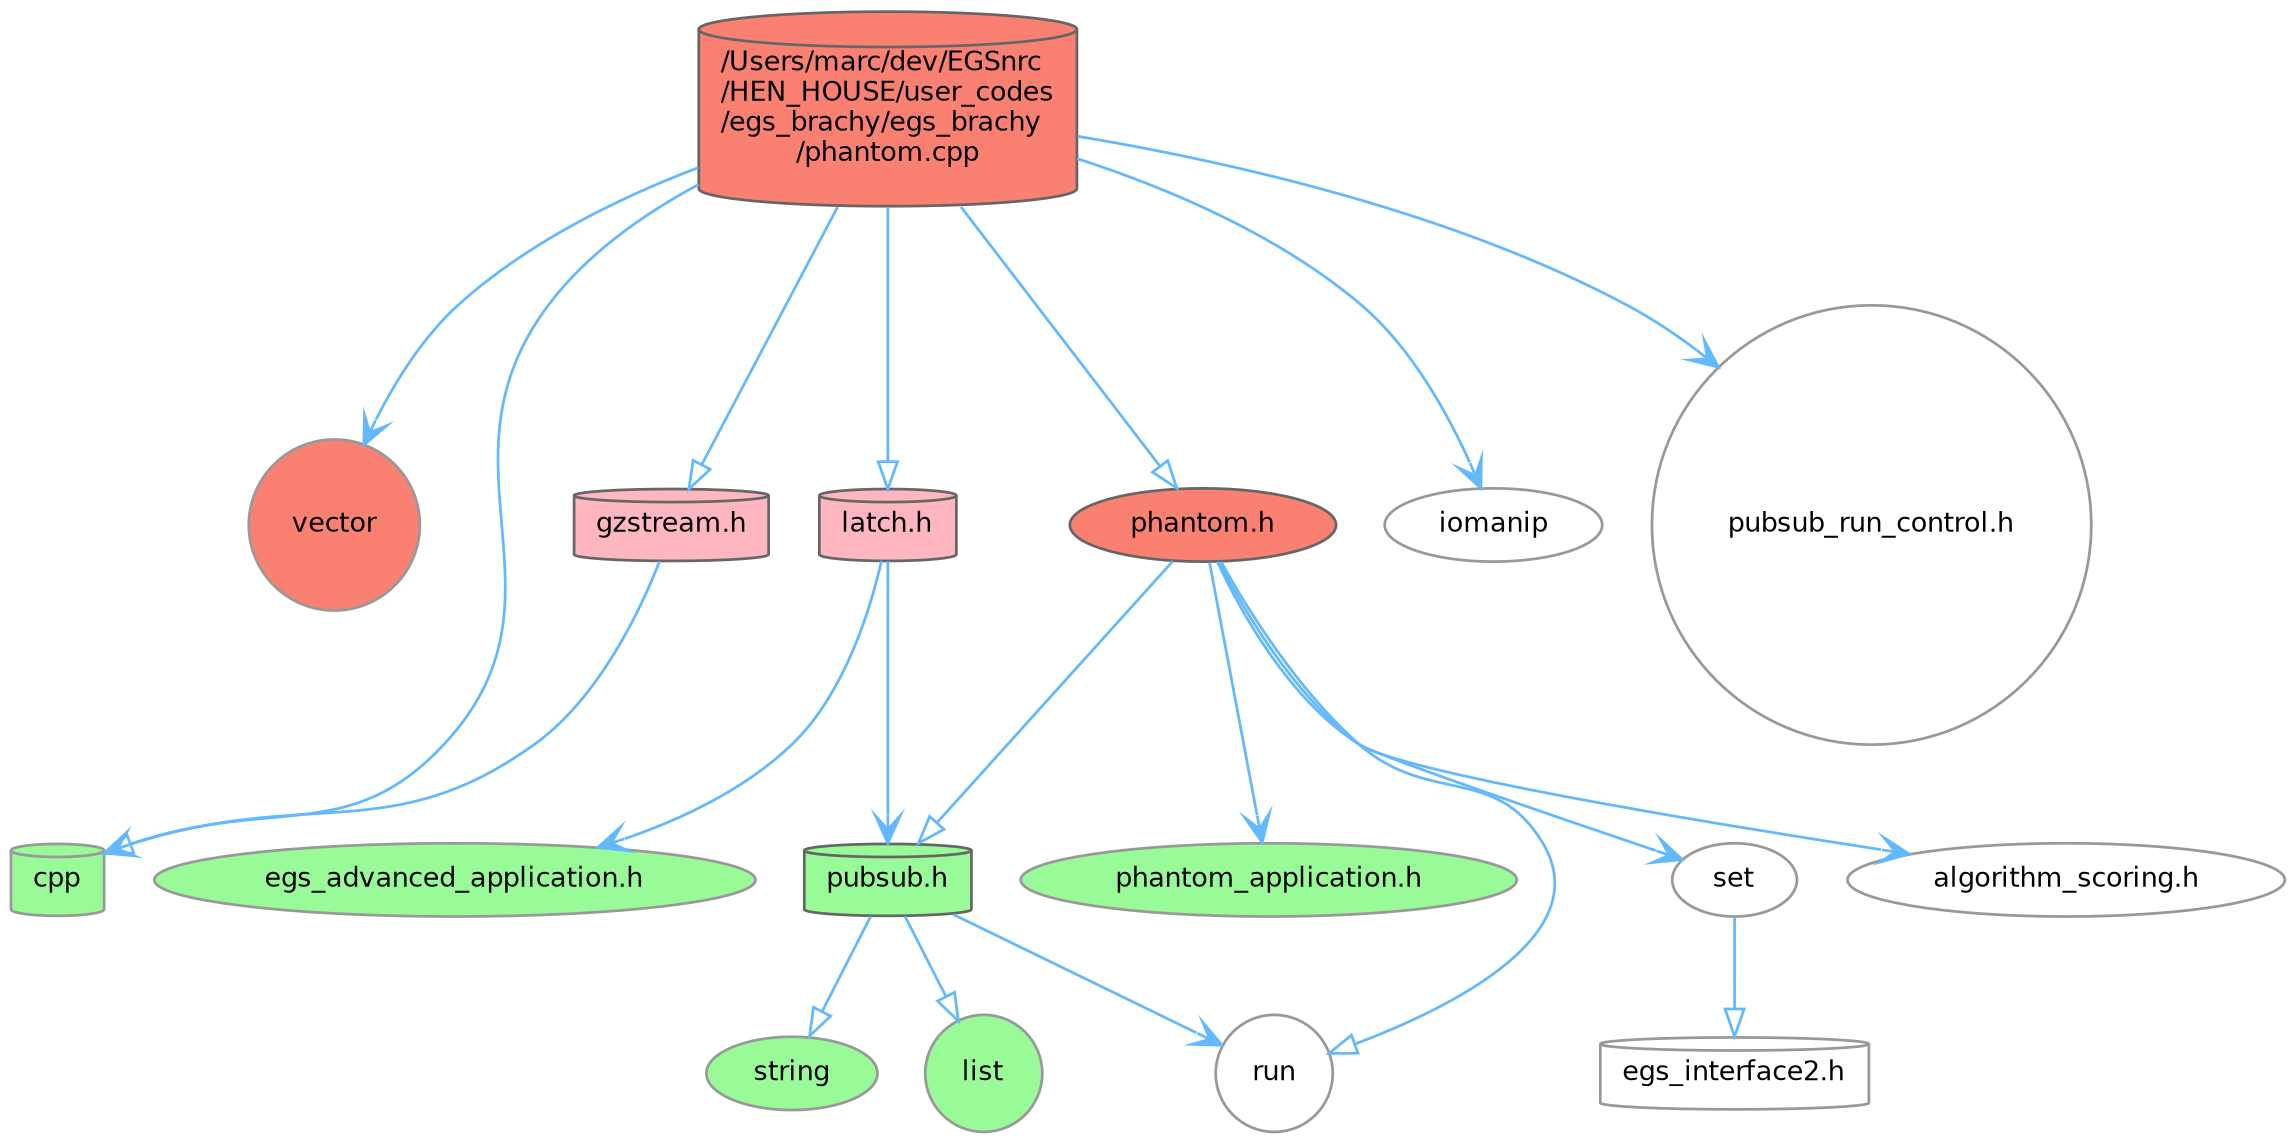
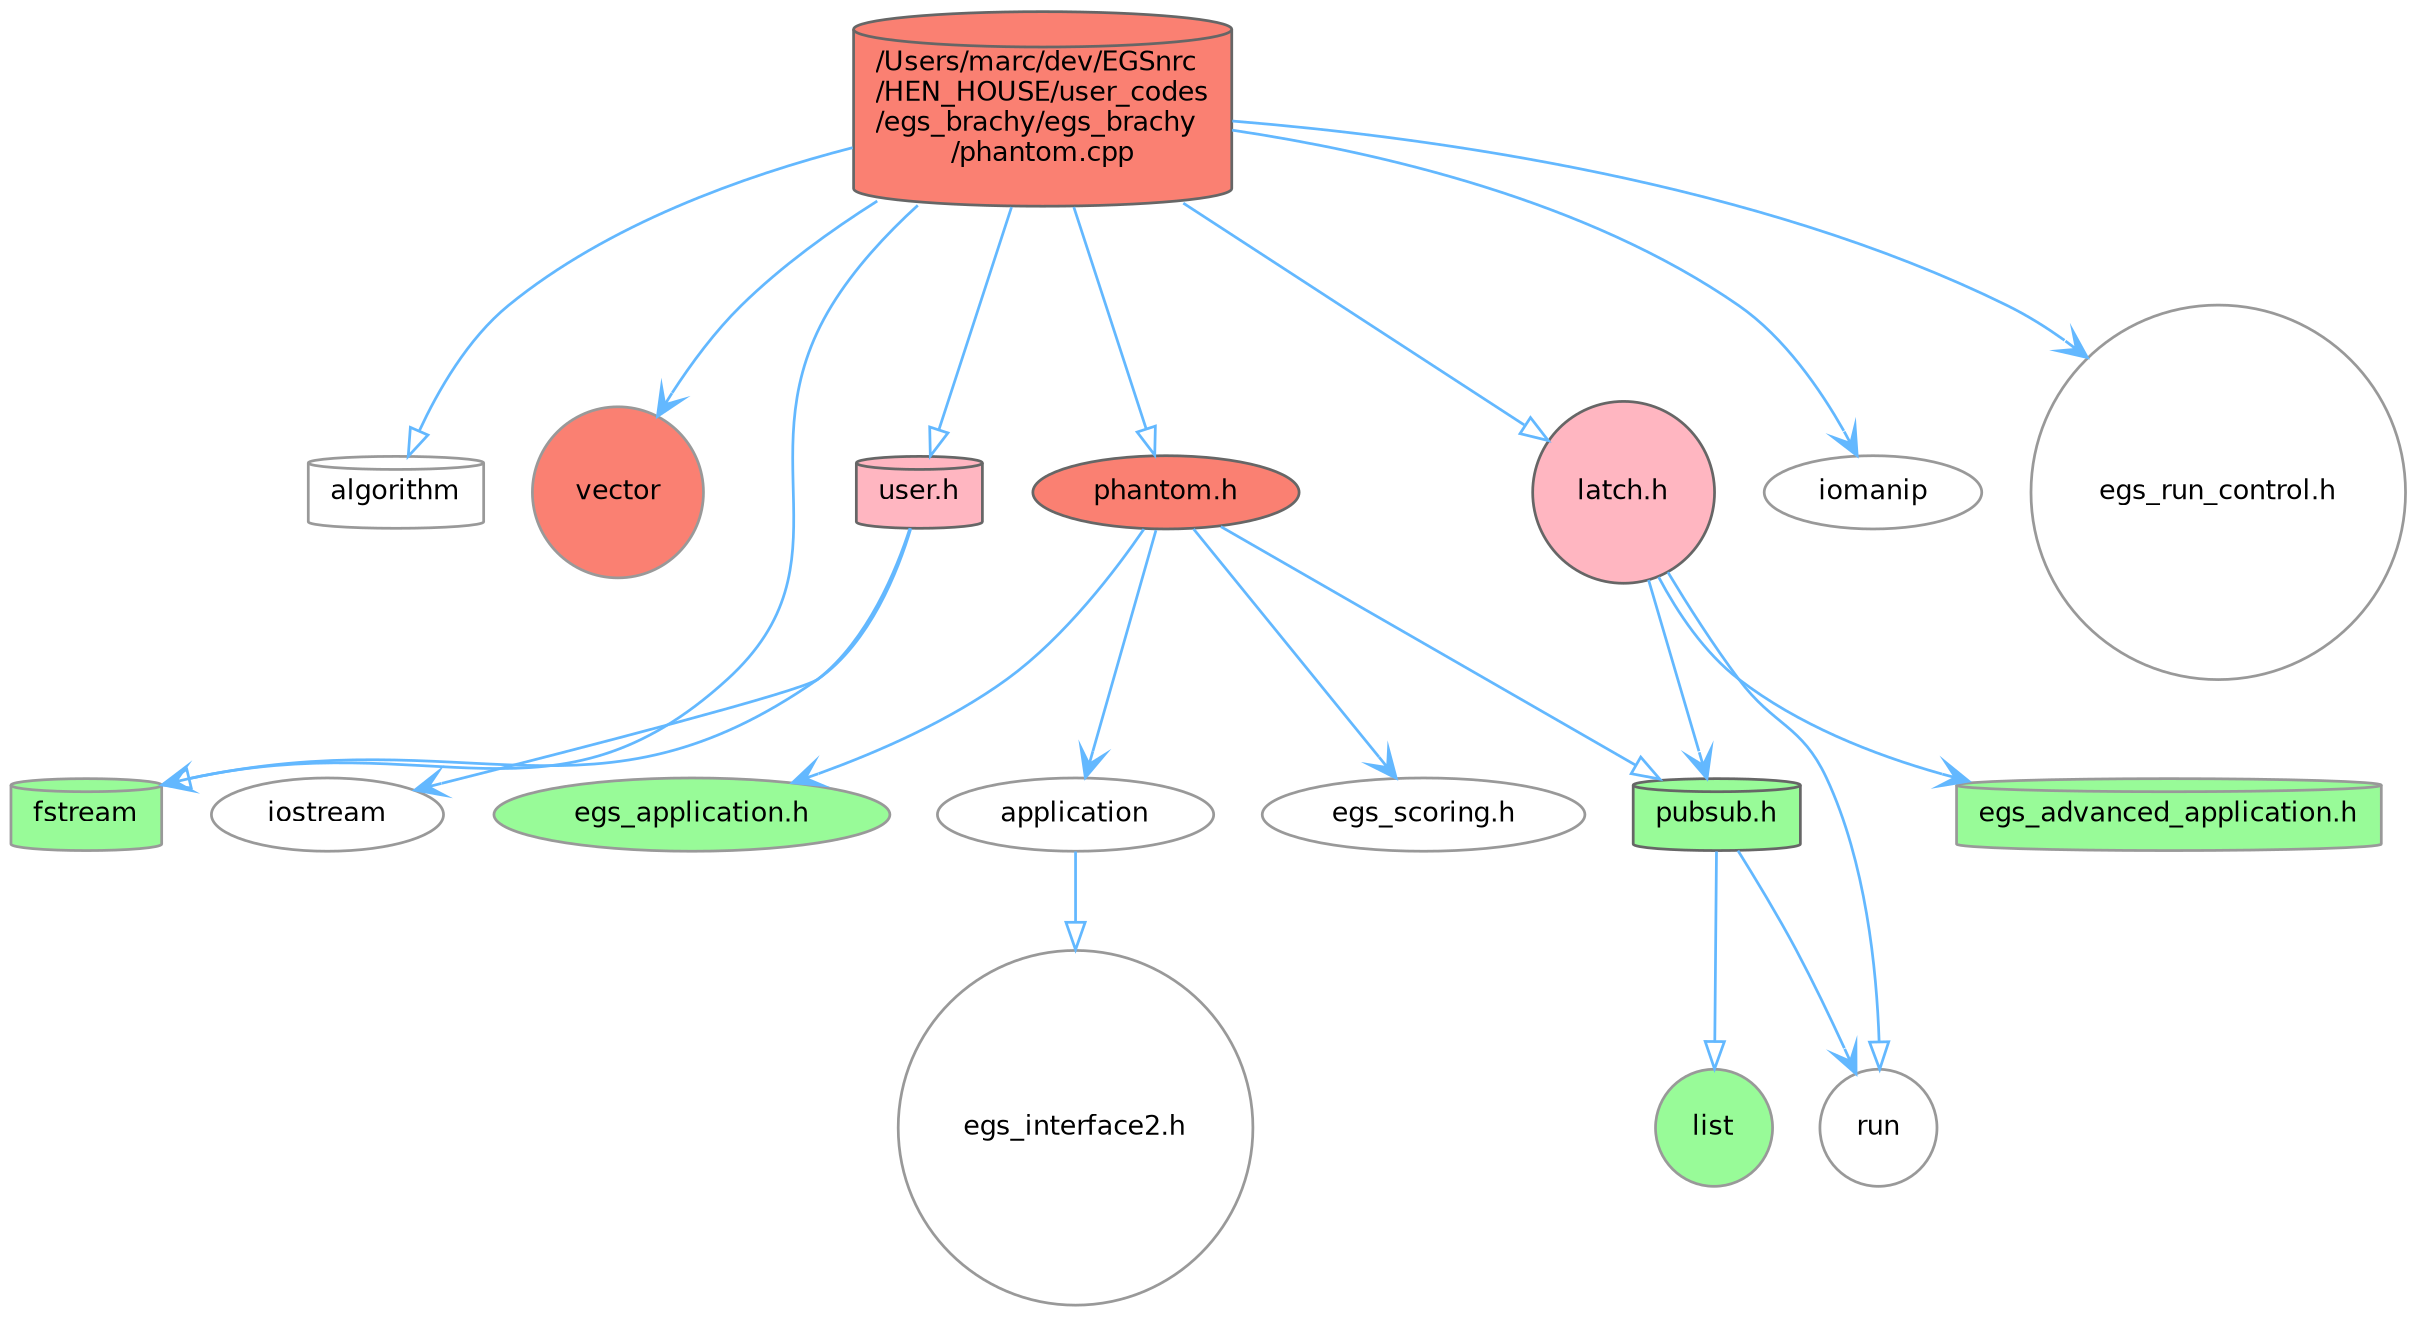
none -> (396, 492)
(671, 525) -> (919, 492)
(888, 525) -> (1624, 492)
(1872, 525) -> (2218, 492)
none -> (327, 815)
(1537, 835) -> (1828, 782)
(58, 880) -> (86, 815)
(455, 880) -> (2169, 815)
(1269, 880) -> (692, 815)
(1735, 880) -> (1076, 815)
(2066, 880) -> (1424, 815)
(792, 1073) -> none
(1735, 1073) -> (1076, 1128)
